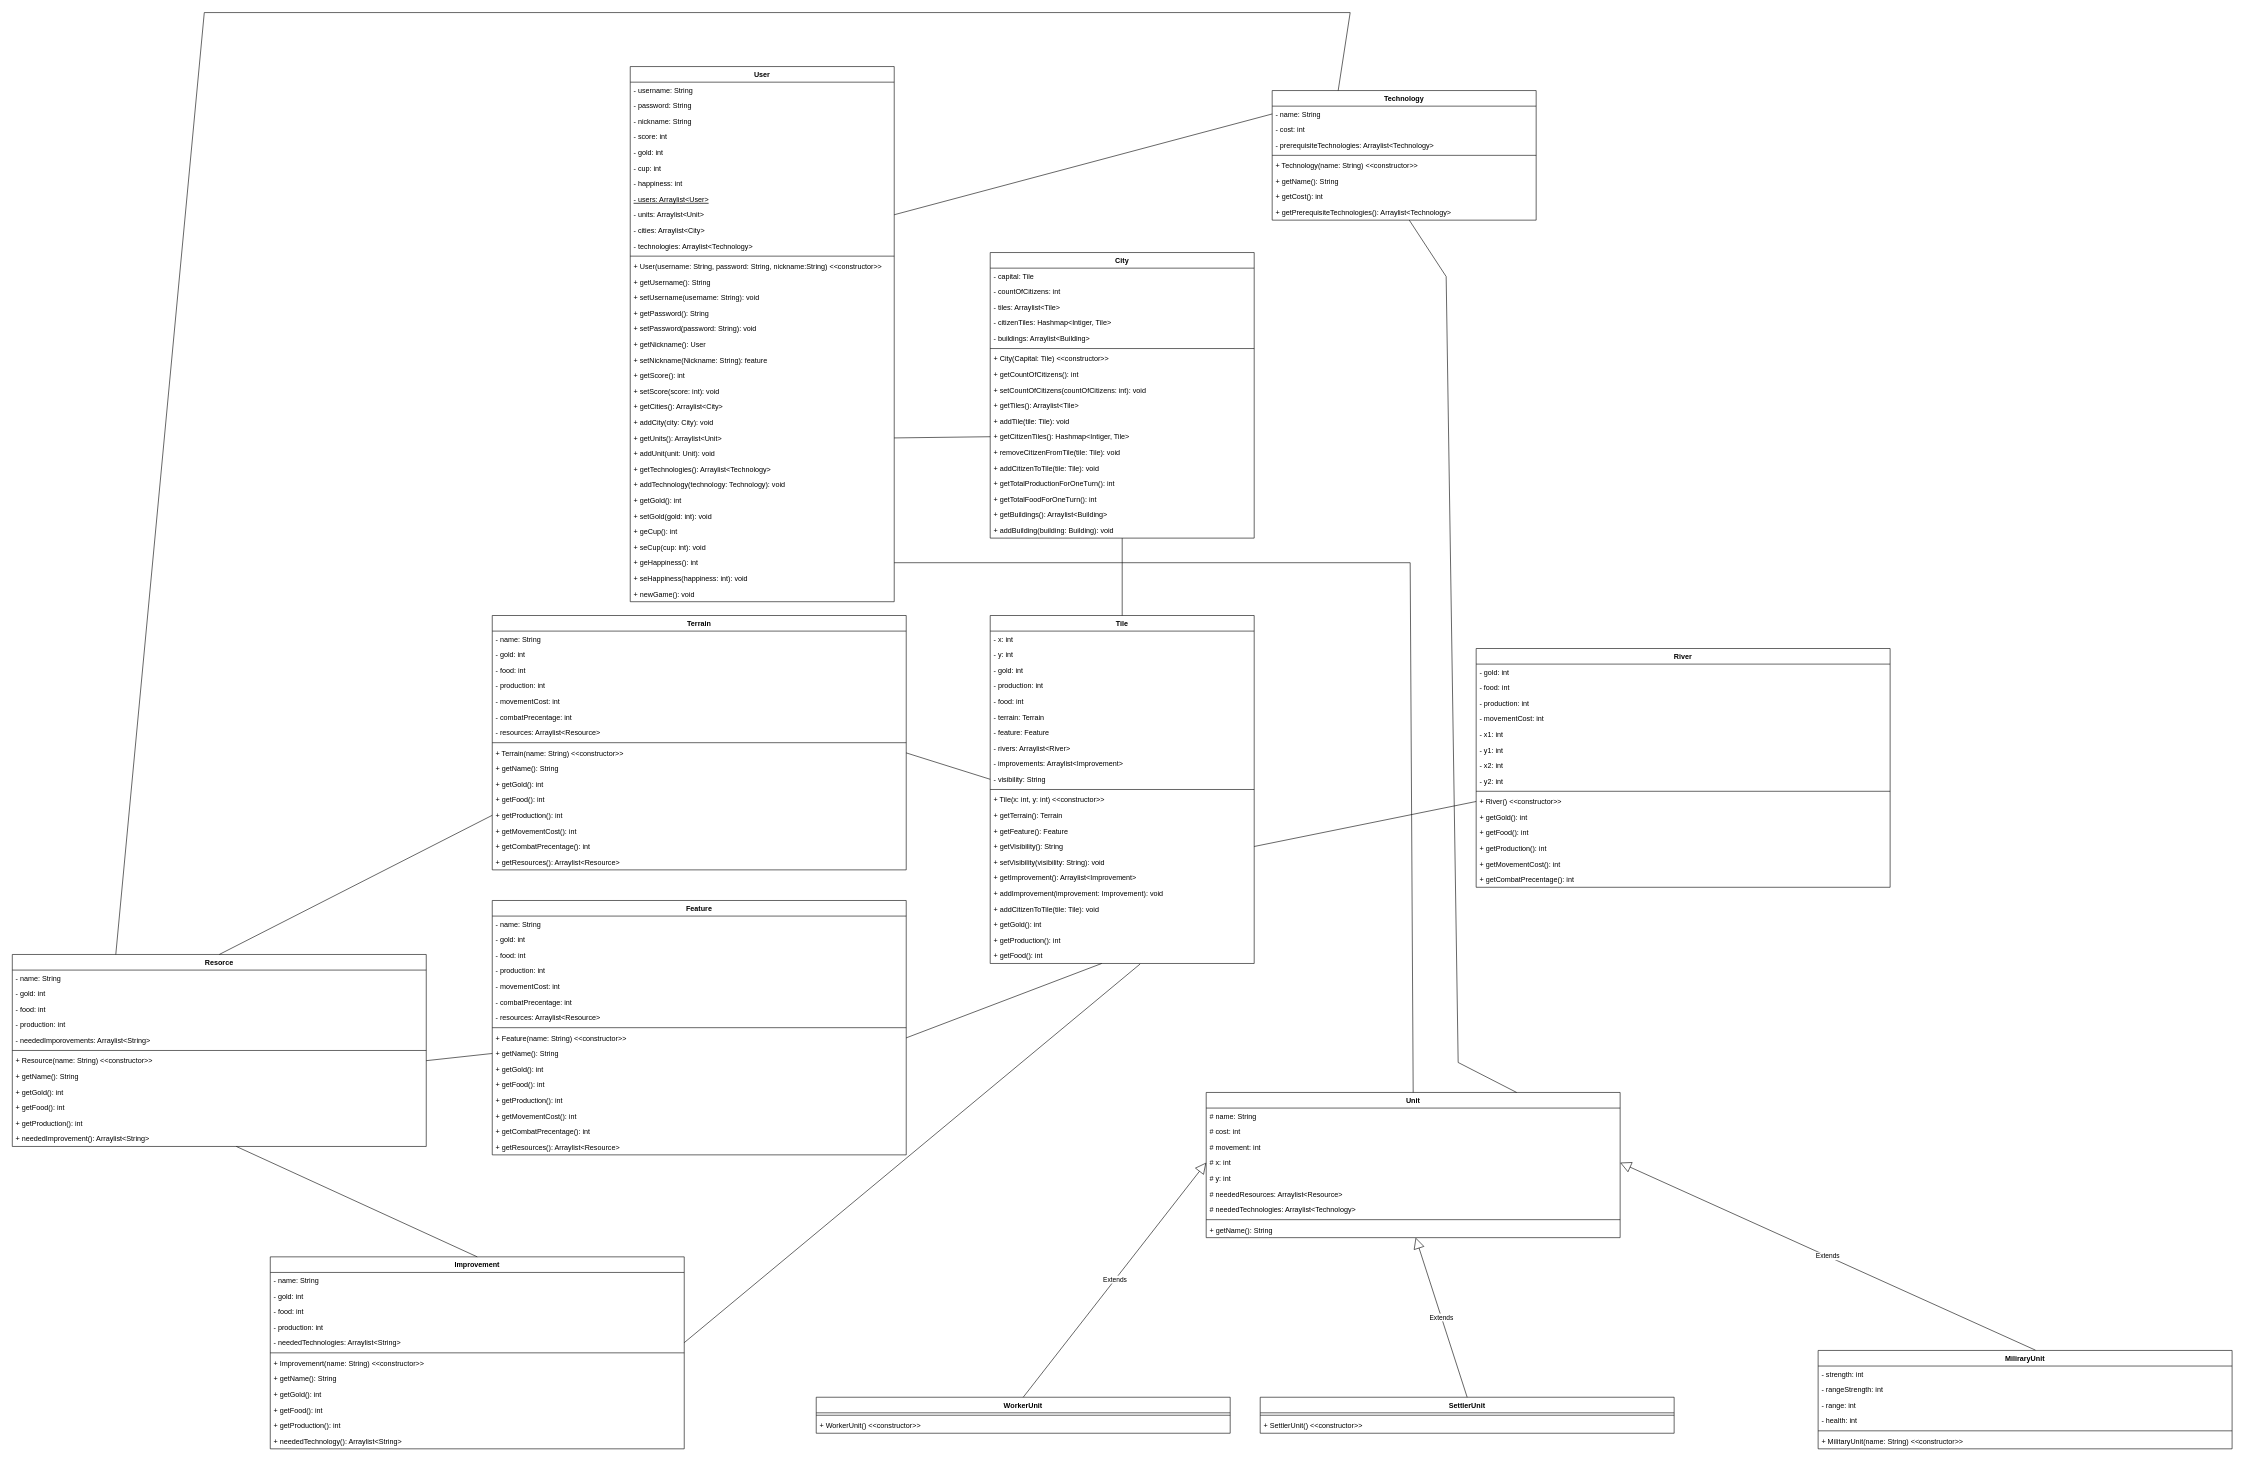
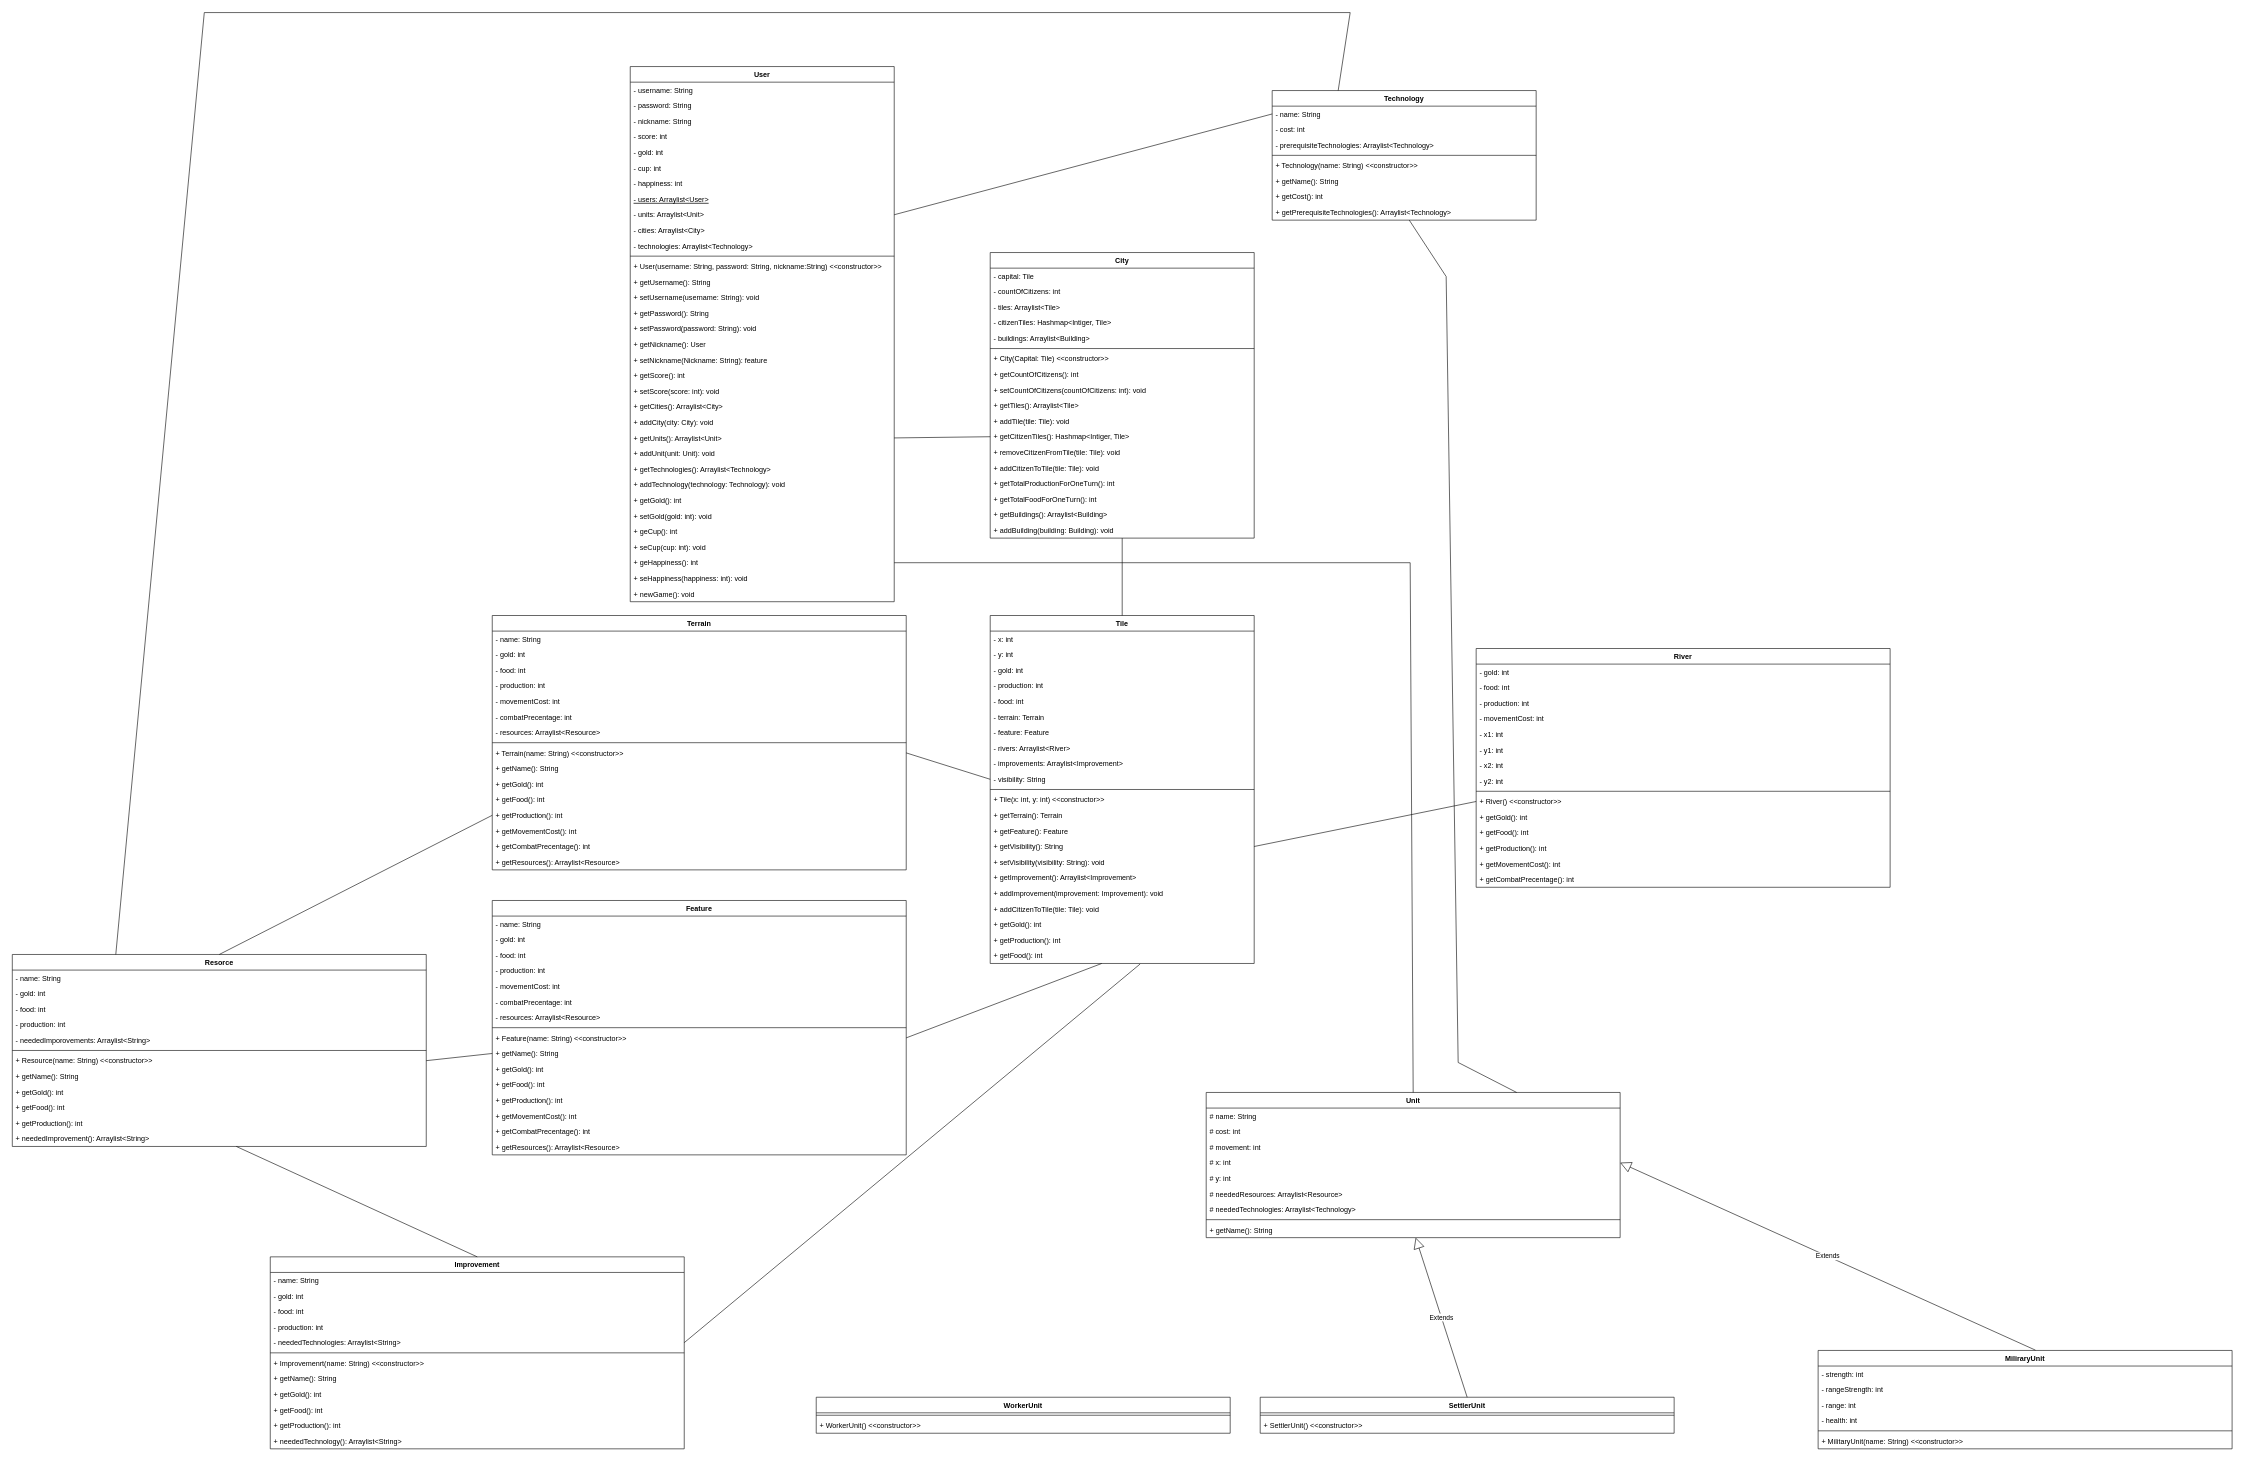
(1111, 1284) -> none
